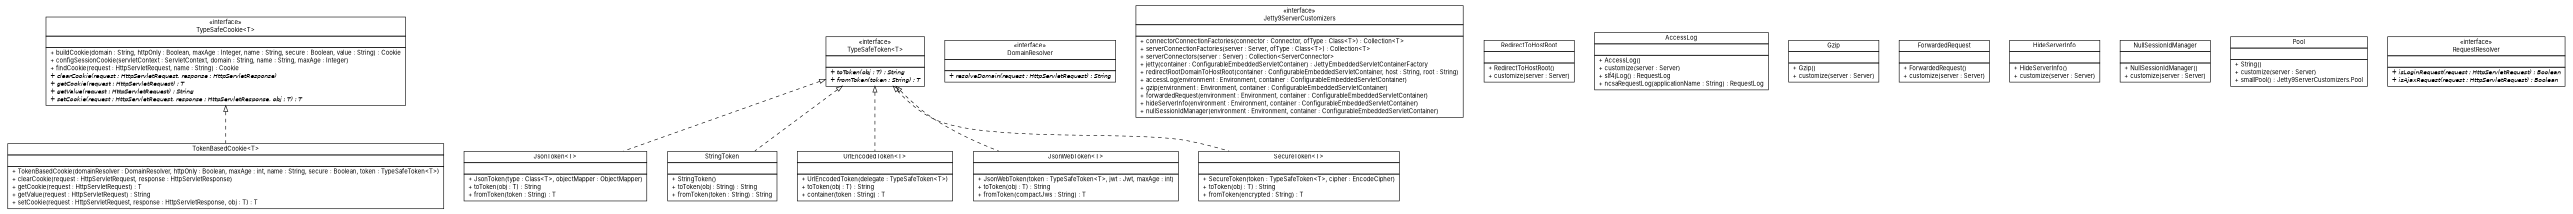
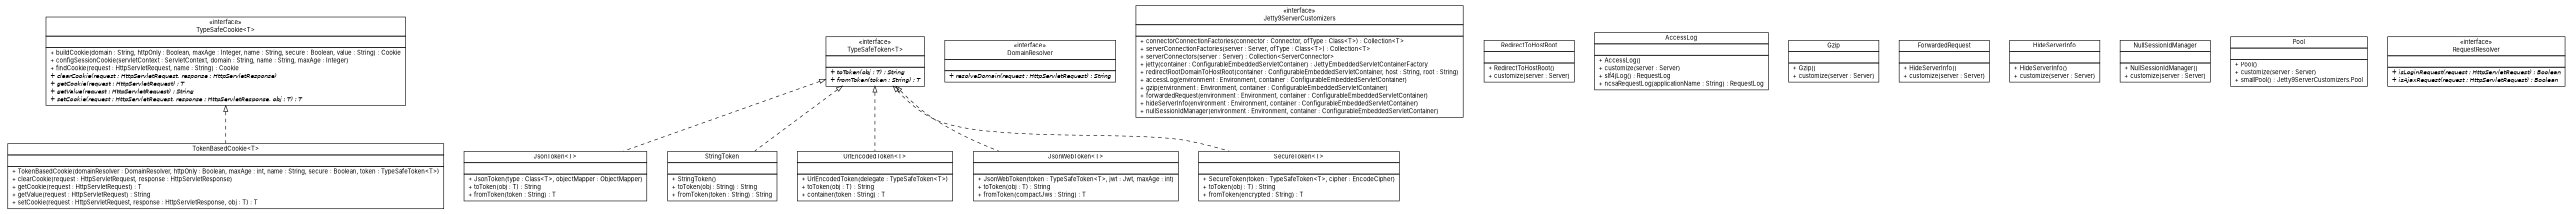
(2249, 65) -> (2246, 65)
(1935, 68) -> (1930, 68)
